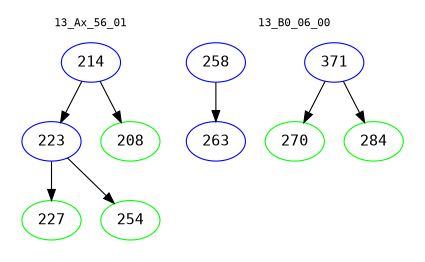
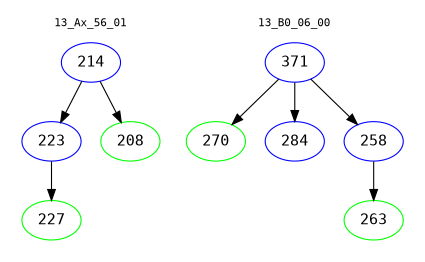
none -> (330, 98)
(216, 141) -> (374, 220)
(374, 141) -> (295, 141)
(130, 220) -> none
